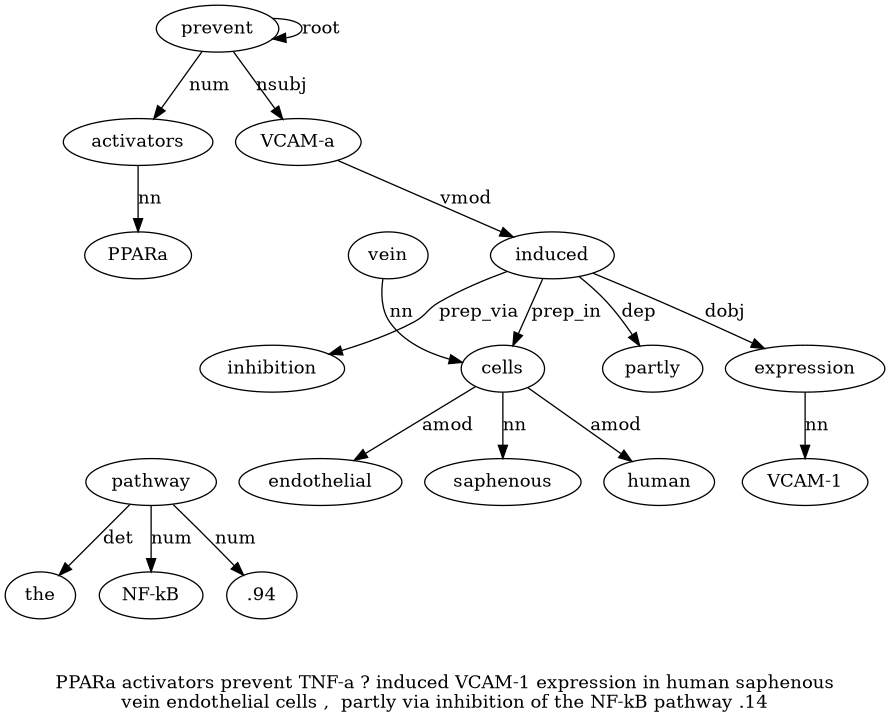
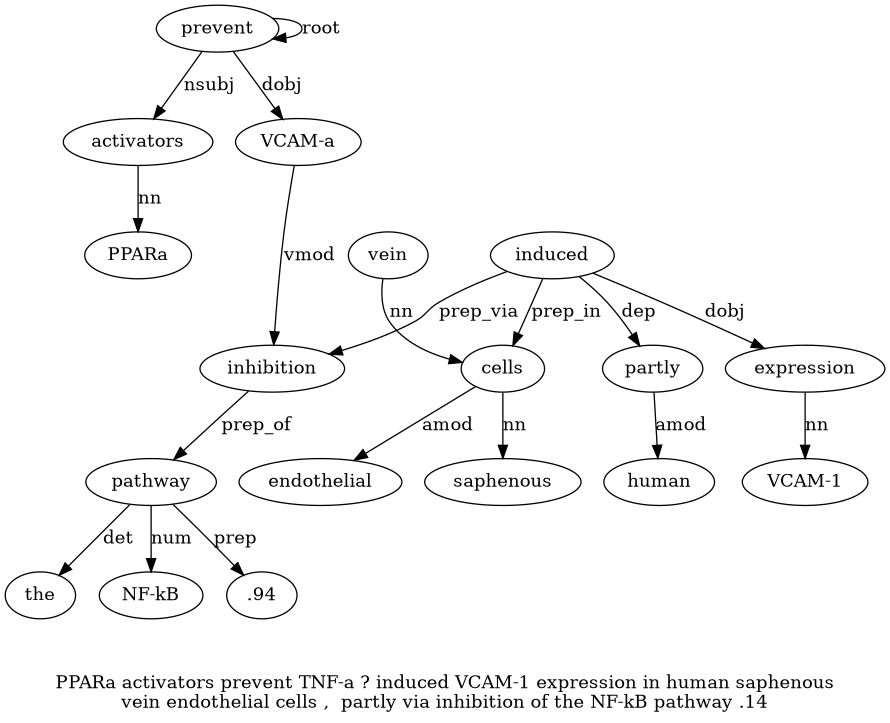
(210, 85) -> (210, 85)
(282, 85) -> (282, 85)
(419, 196) -> (282, 248)
none -> (216, 421)
(574, 421) -> (656, 419)
(236, 539) -> (236, 539)
